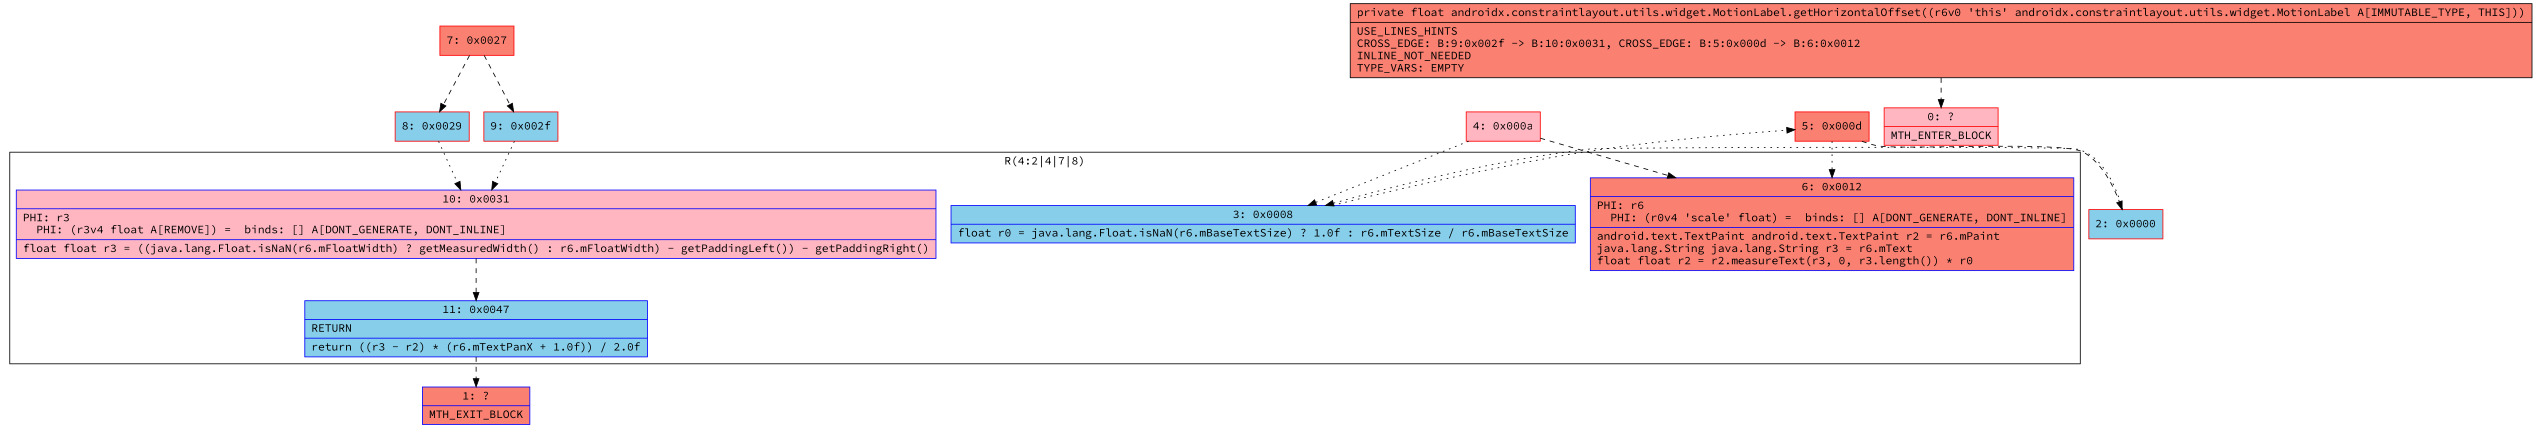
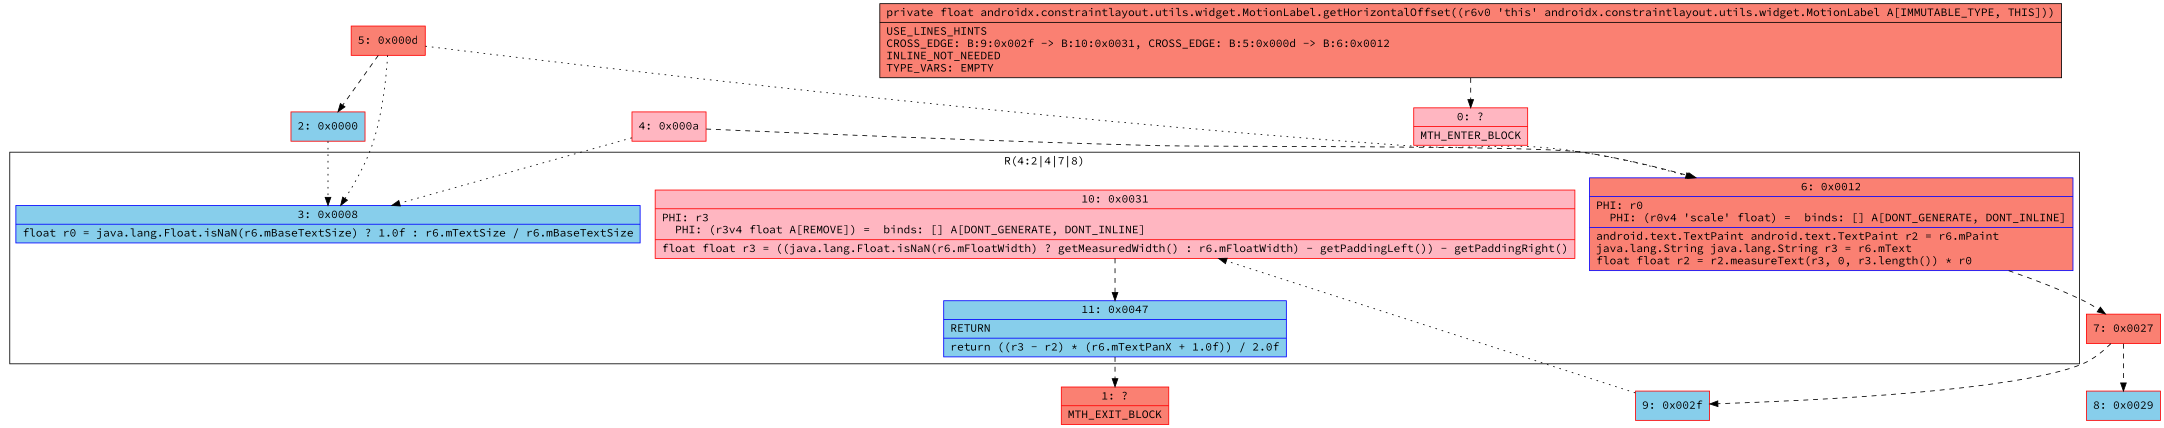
(1649, 143) -> (377, 130)
(448, 162) -> none
(1624, 206) -> (1623, 206)
(476, 224) -> (1115, 224)
none -> (2055, 288)
(476, 406) -> (1115, 406)
